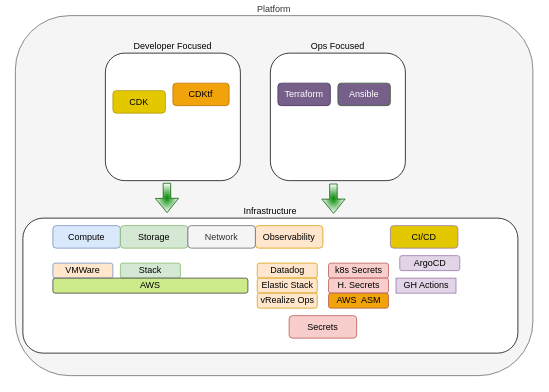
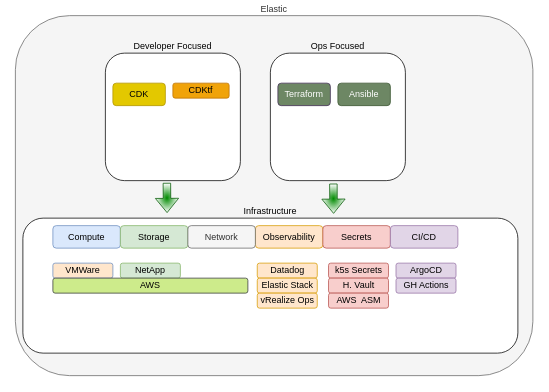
(274, 8) -> (274, 8)
(201, 94) -> (201, 90)
(304, 94) -> (304, 94)
(364, 94) -> (364, 94)
(139, 102) -> (139, 94)
(424, 237) -> (424, 237)
(430, 263) -> (426, 270)
(150, 270) -> (150, 270)
(359, 270) -> (359, 270)
(359, 285) -> (359, 285)
(426, 285) -> (426, 285)
(359, 300) -> (359, 300)
(323, 327) -> (357, 237)
